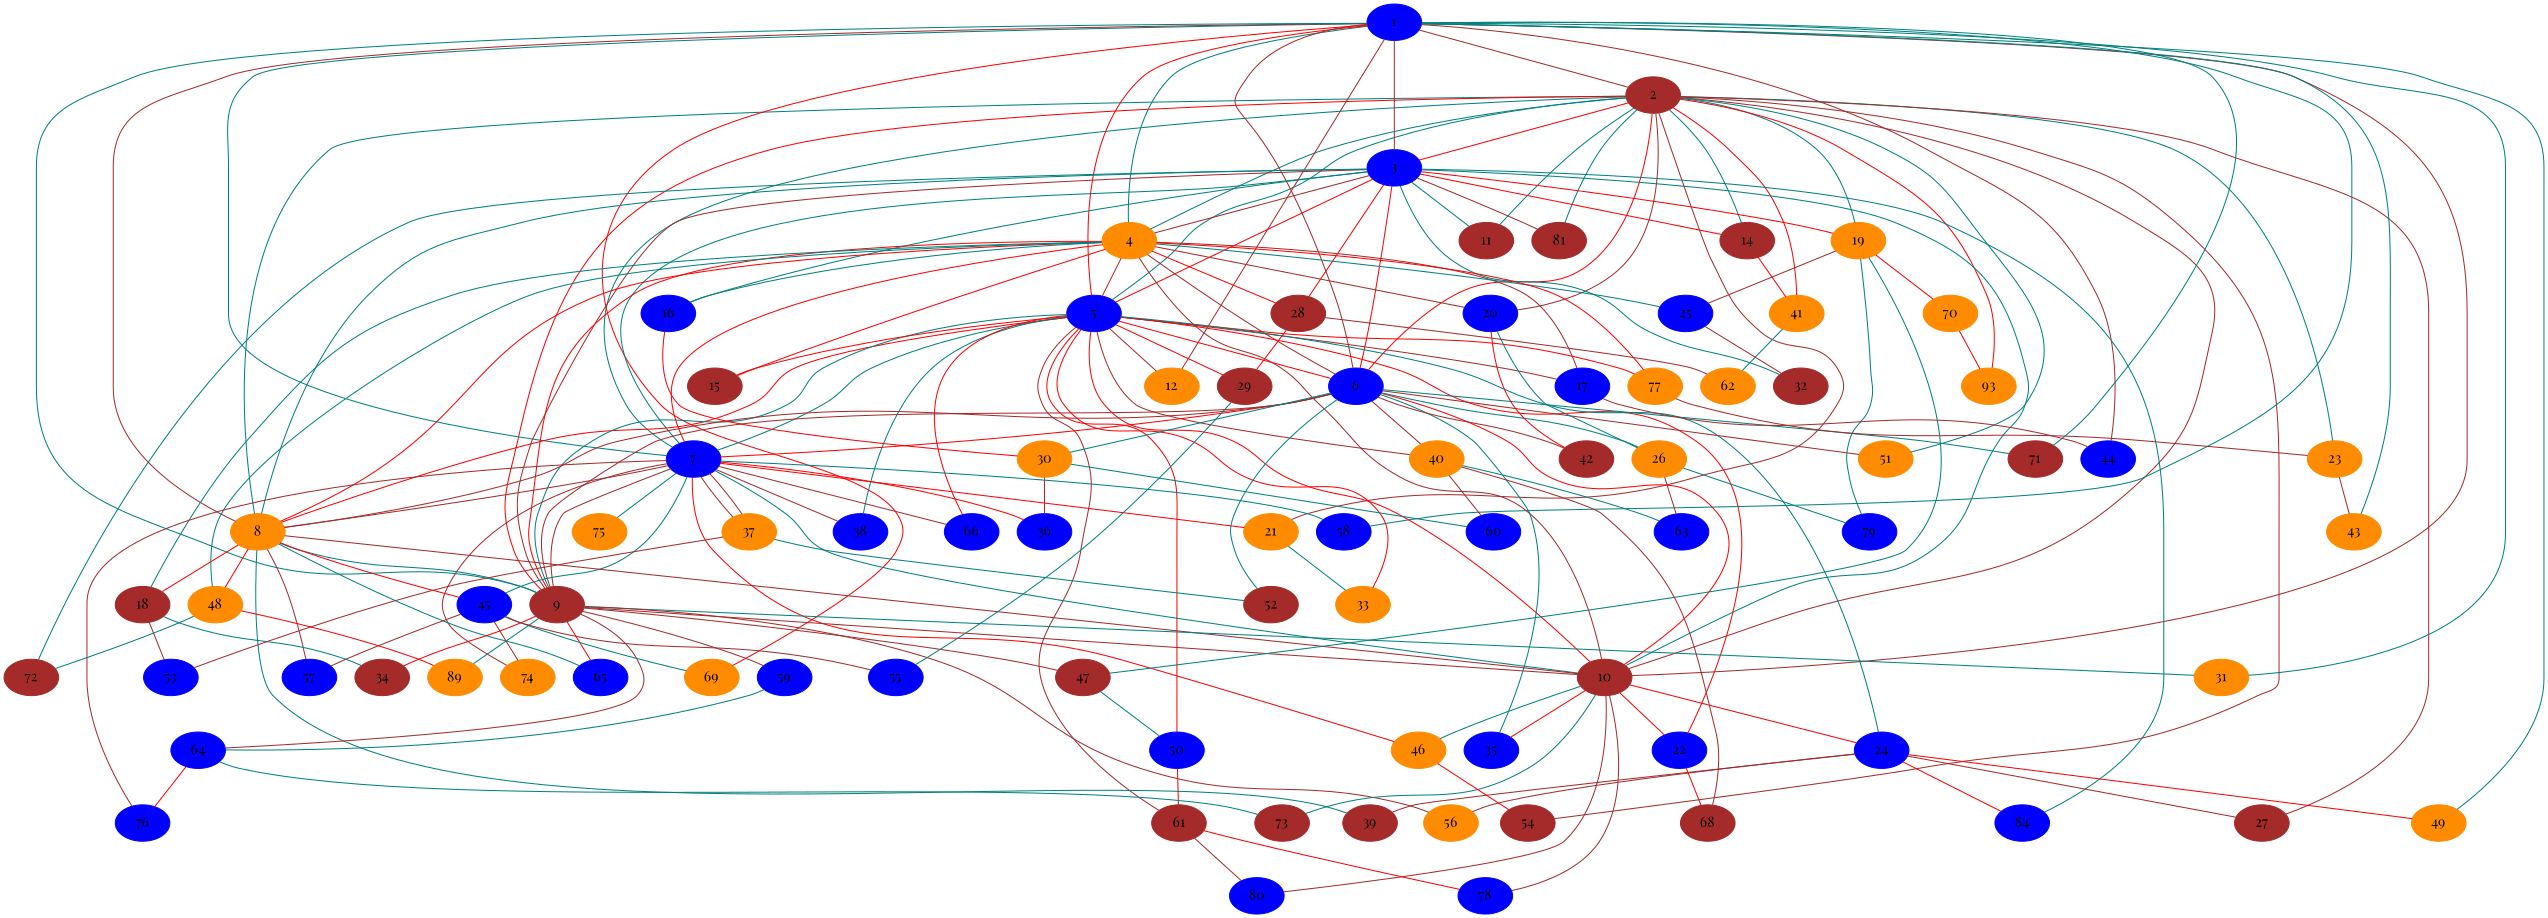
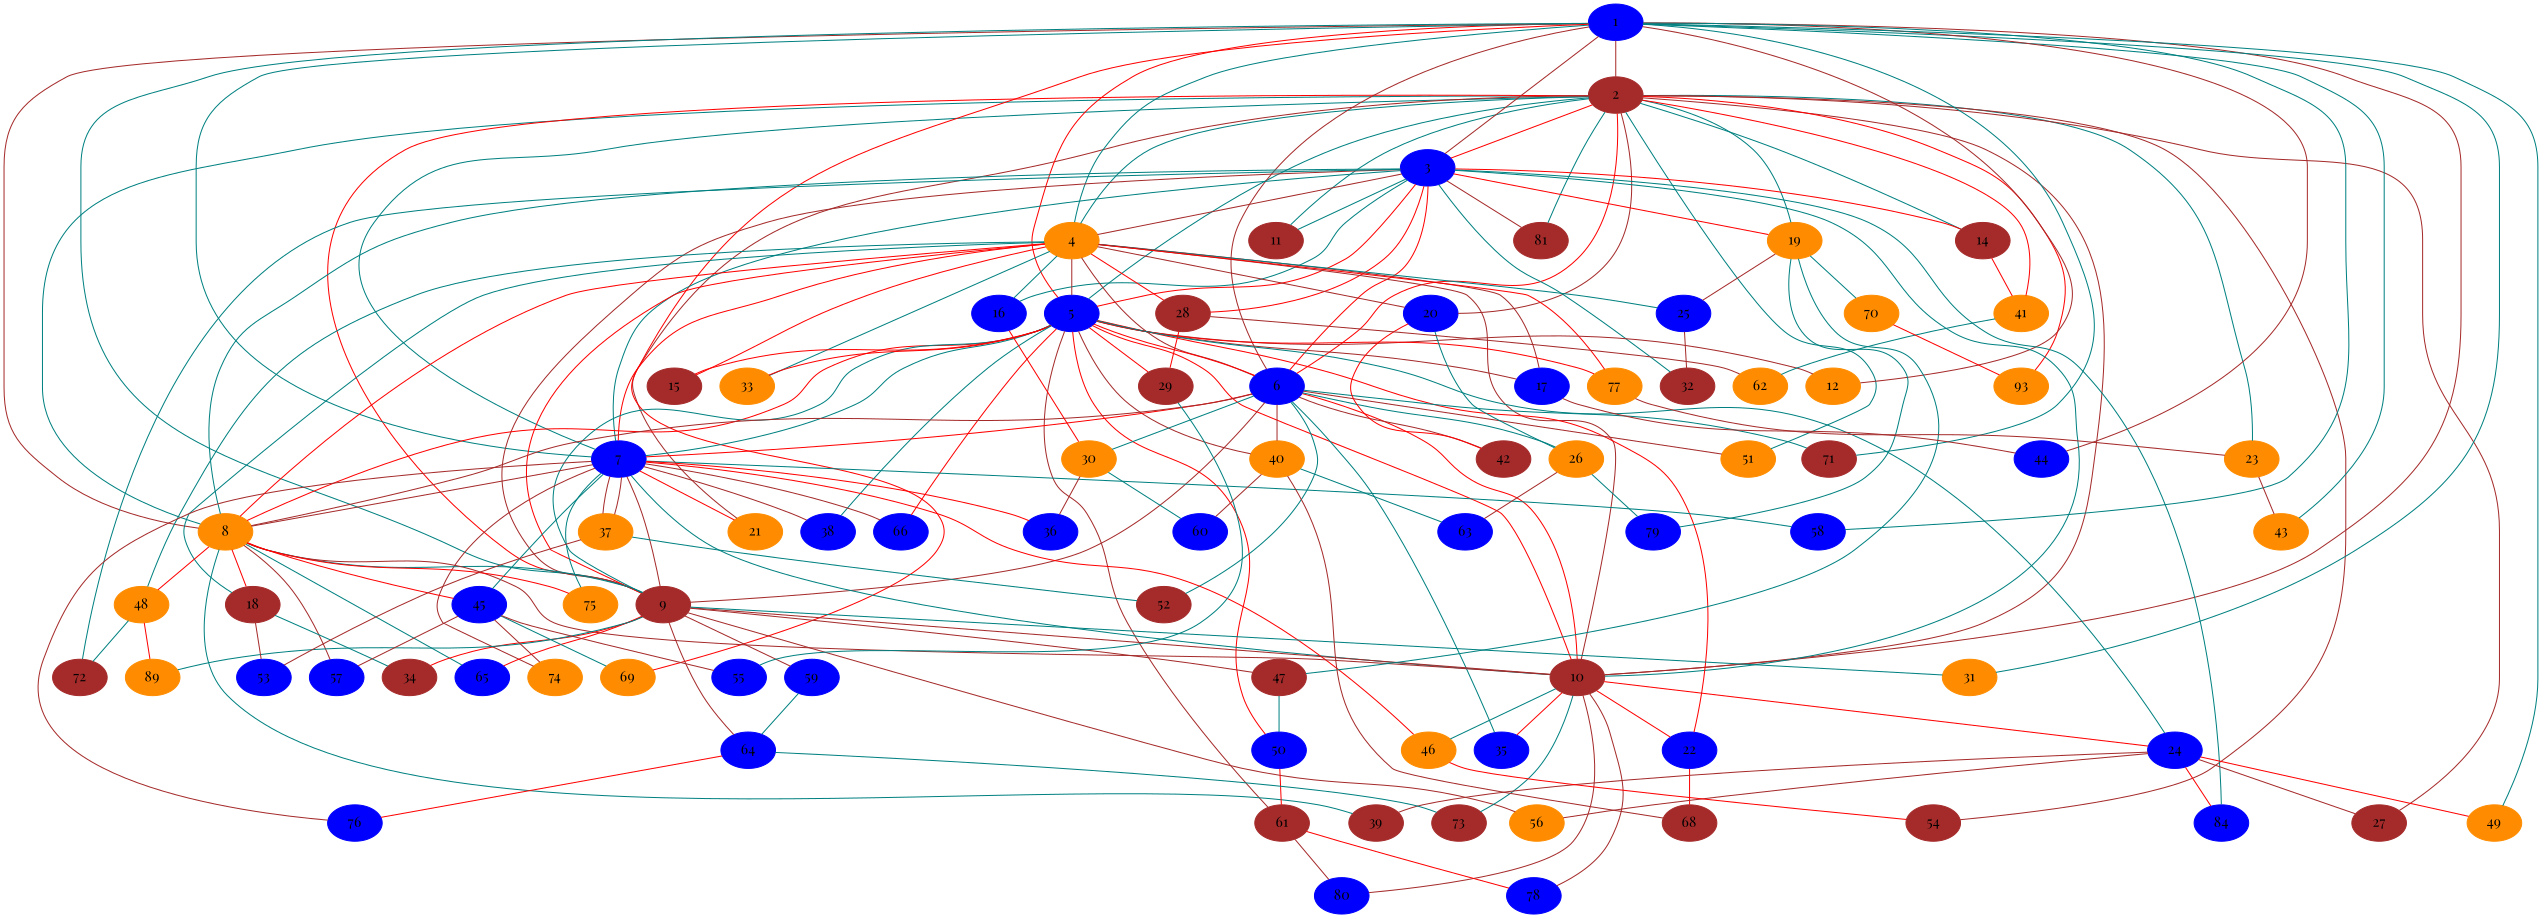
(1904, 277) -> (1833, 277)
none -> (408, 568)
(1317, 568) -> (910, 313)
